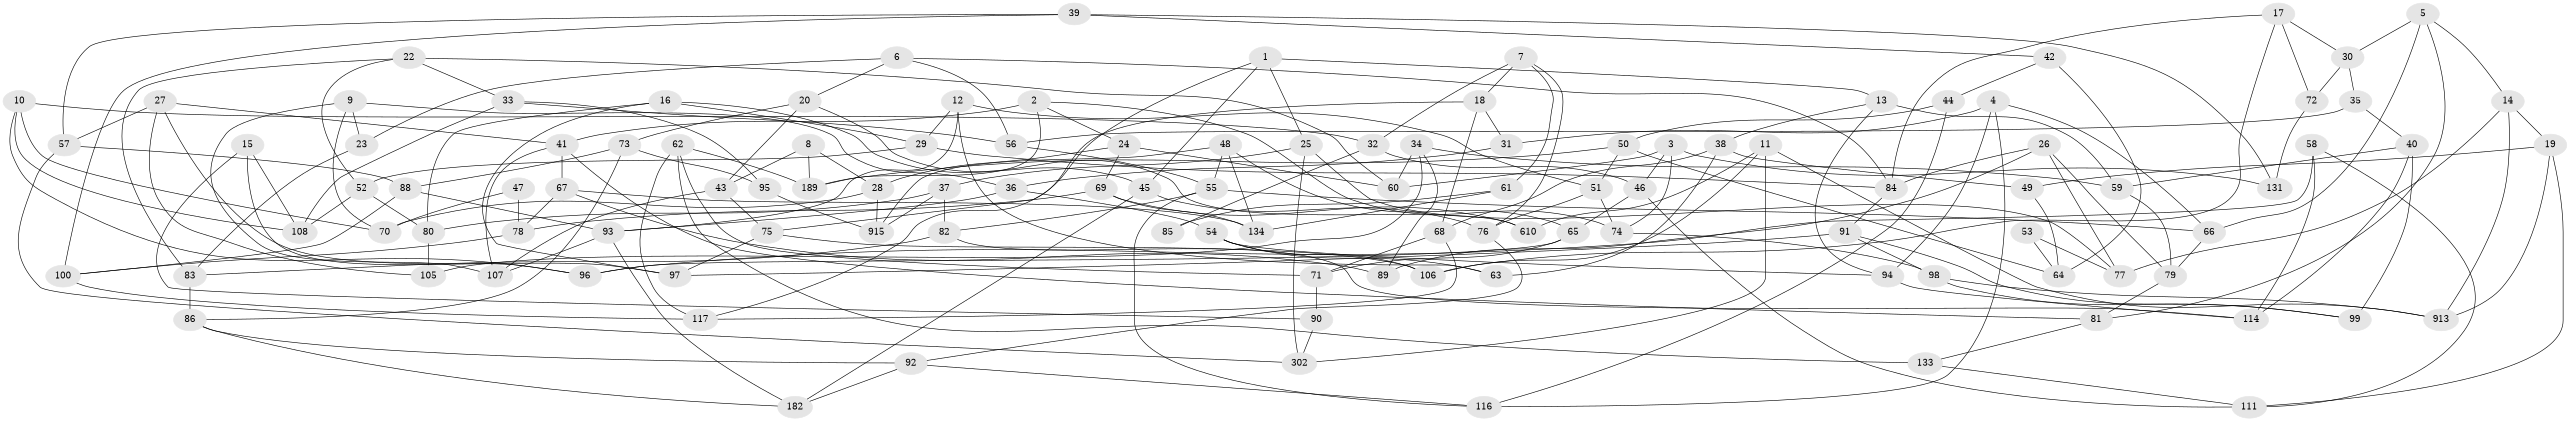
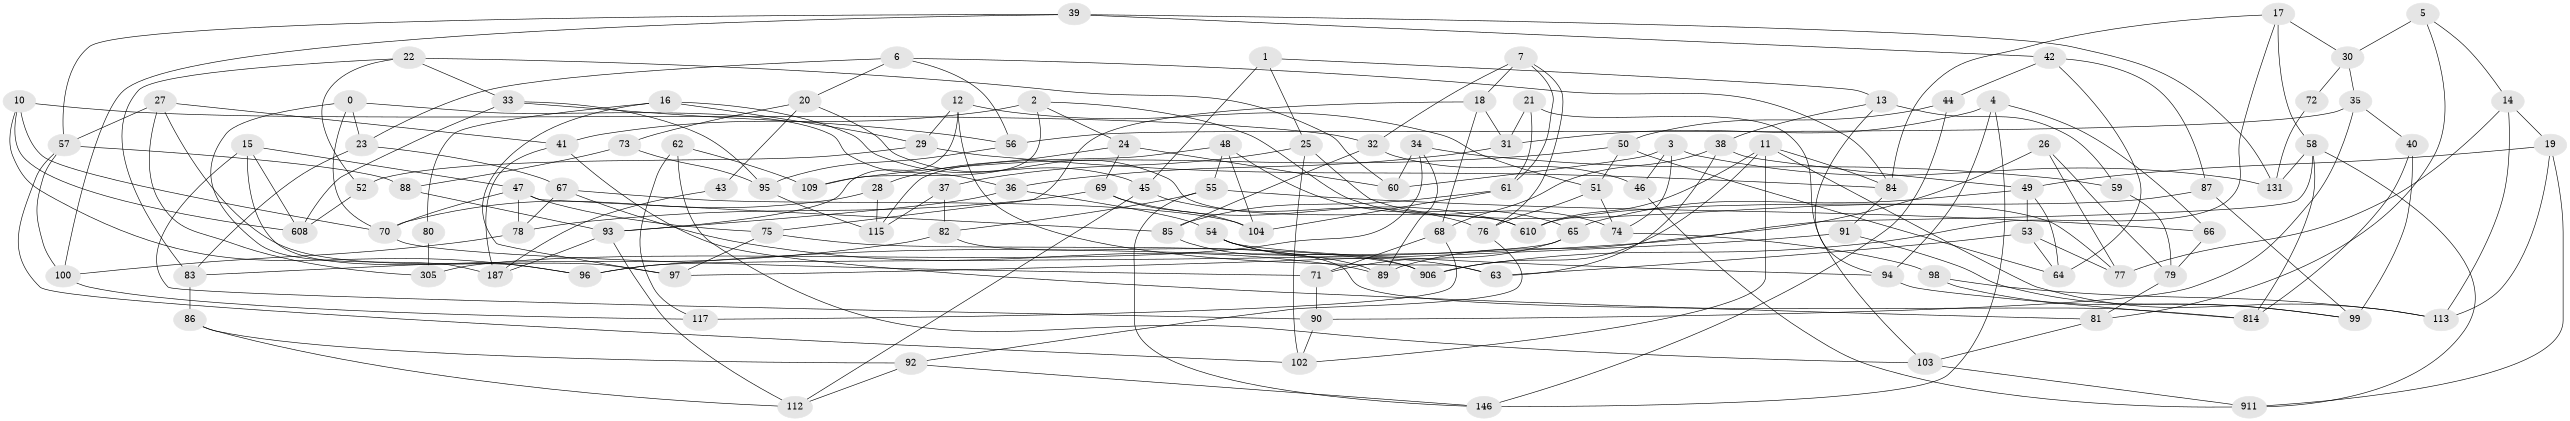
(2295, 58) -> (2282, 82)
(350, 101) -> (350, 101)
none -> (1530, 101)
(808, 145) -> none
(2362, 147) -> none
(1114, 161) -> (886, 162)
(1966, 163) -> (1822, 163)
none -> (383, 167)
(562, 167) -> (465, 160)
none -> (2292, 168)
(2232, 171) -> none
(810, 189) -> (810, 189)
none -> (2207, 189)
(1616, 204) -> (1744, 202)
(994, 210) -> none
(395, 211) -> none
(744, 211) -> (596, 213)
none -> (2027, 211)
(577, 215) -> none
none -> (856, 216)
(300, 232) -> (300, 232)
(876, 232) -> (876, 232)
(1256, 232) -> (1256, 232)
(1890, 254) -> none
(253, 255) -> (37, 210)
none -> (1275, 255)
none -> (1775, 257)
(966, 265) -> (825, 267)
(429, 276) -> (429, 276)
(495, 276) -> (495, 276)
(1428, 276) -> (1428, 276)
(448, 306) -> none
none -> (1749, 314)
(2251, 320) -> (2251, 320)
(2441, 320) -> (2441, 320)
(1299, 364) -> (1299, 364)
(1925, 364) -> (1925, 364)
(795, 407) -> (795, 407)
(1484, 407) -> (1484, 407)
(2249, 407) -> (2249, 407)
